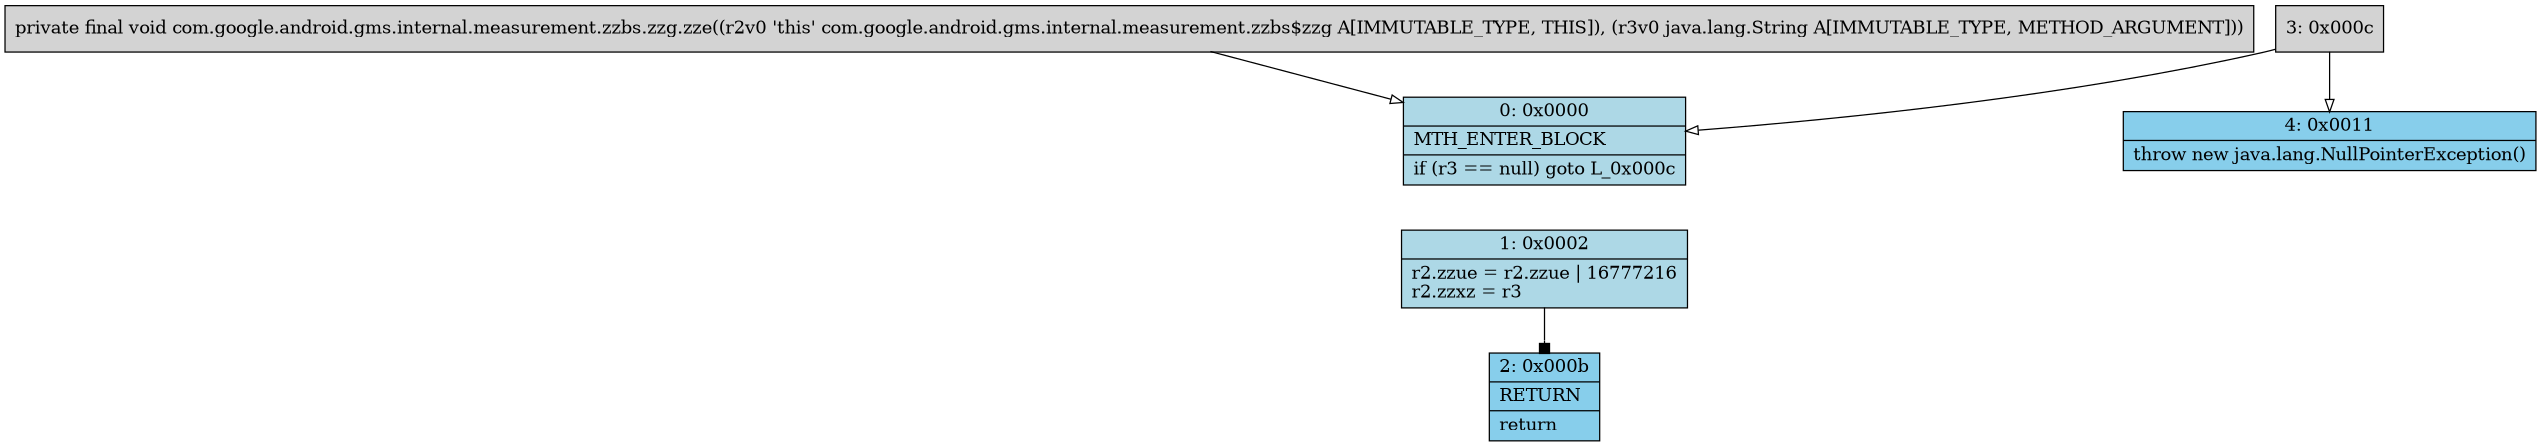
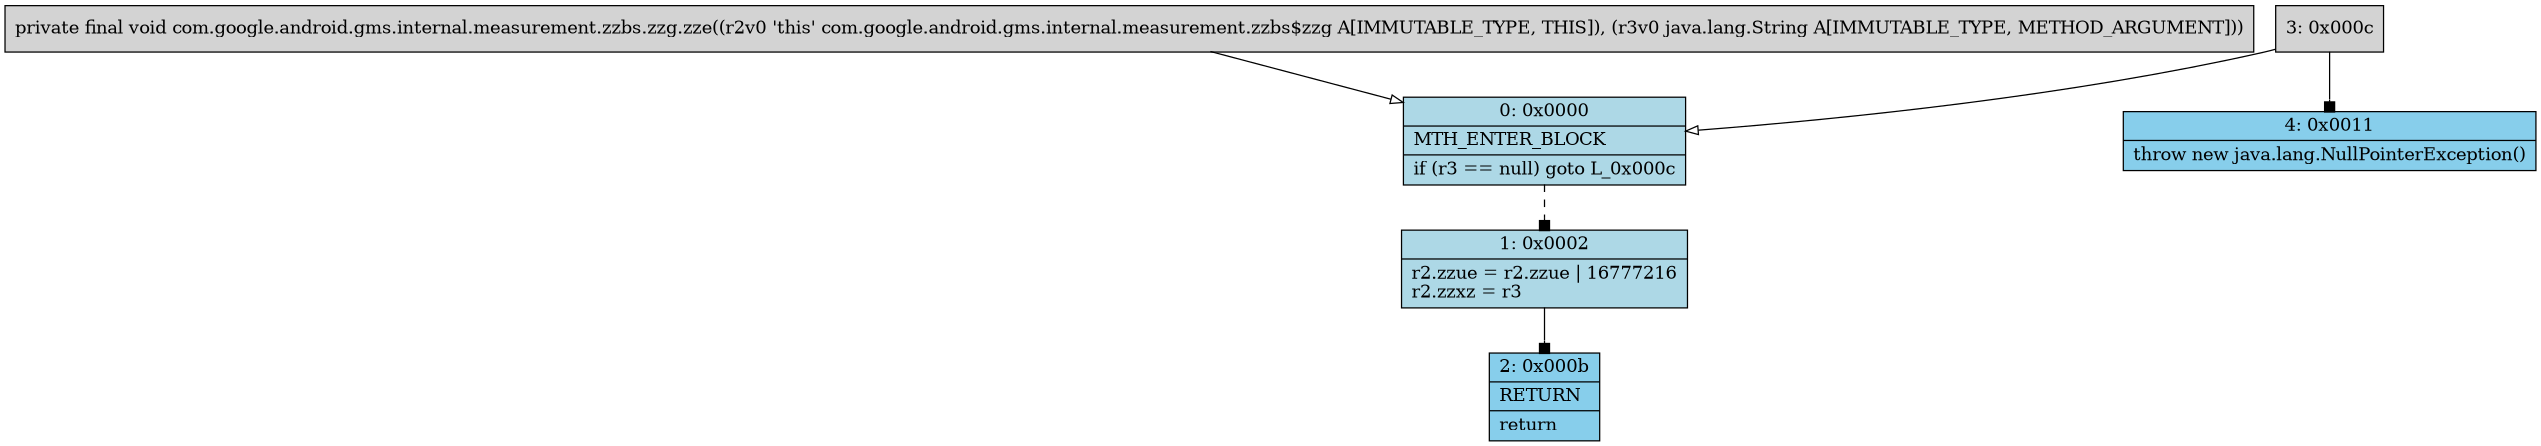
(2330, 75) -> (2330, 75)
none -> (1545, 201)
